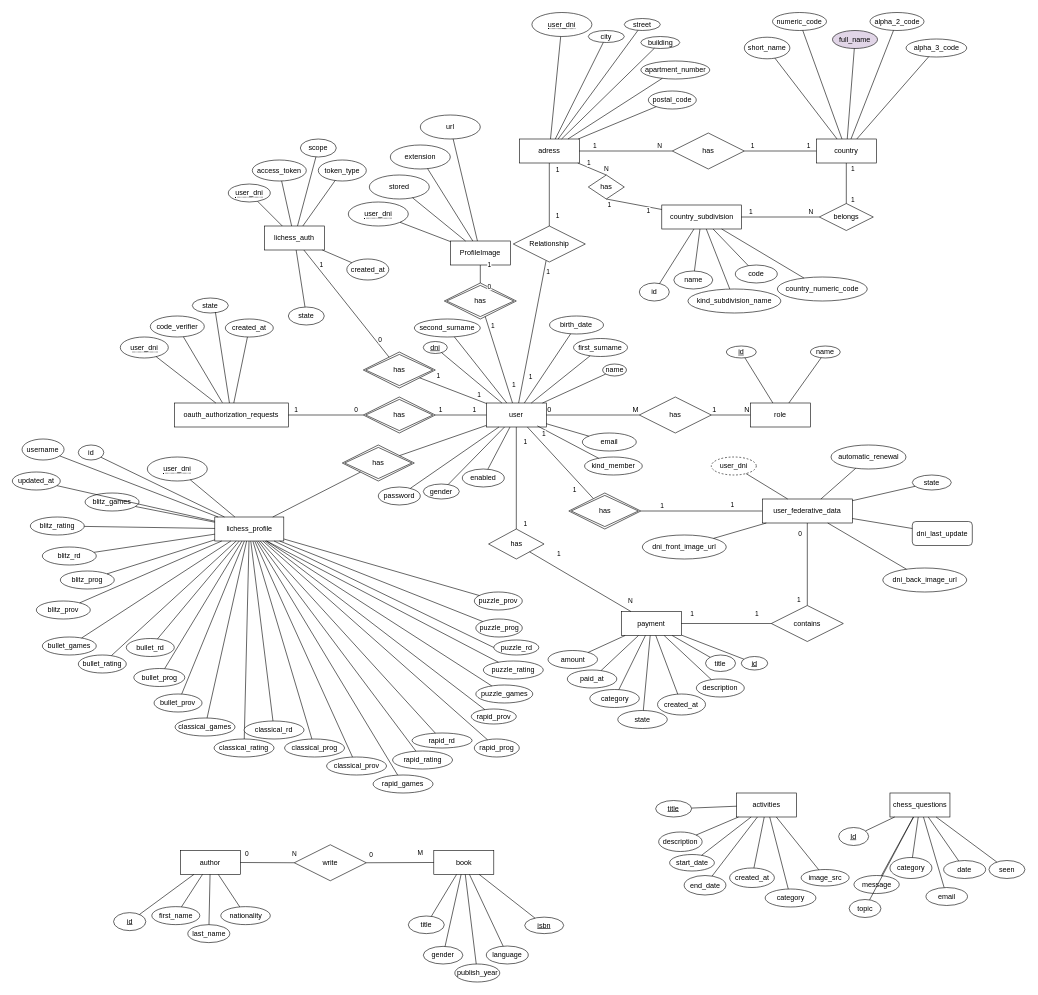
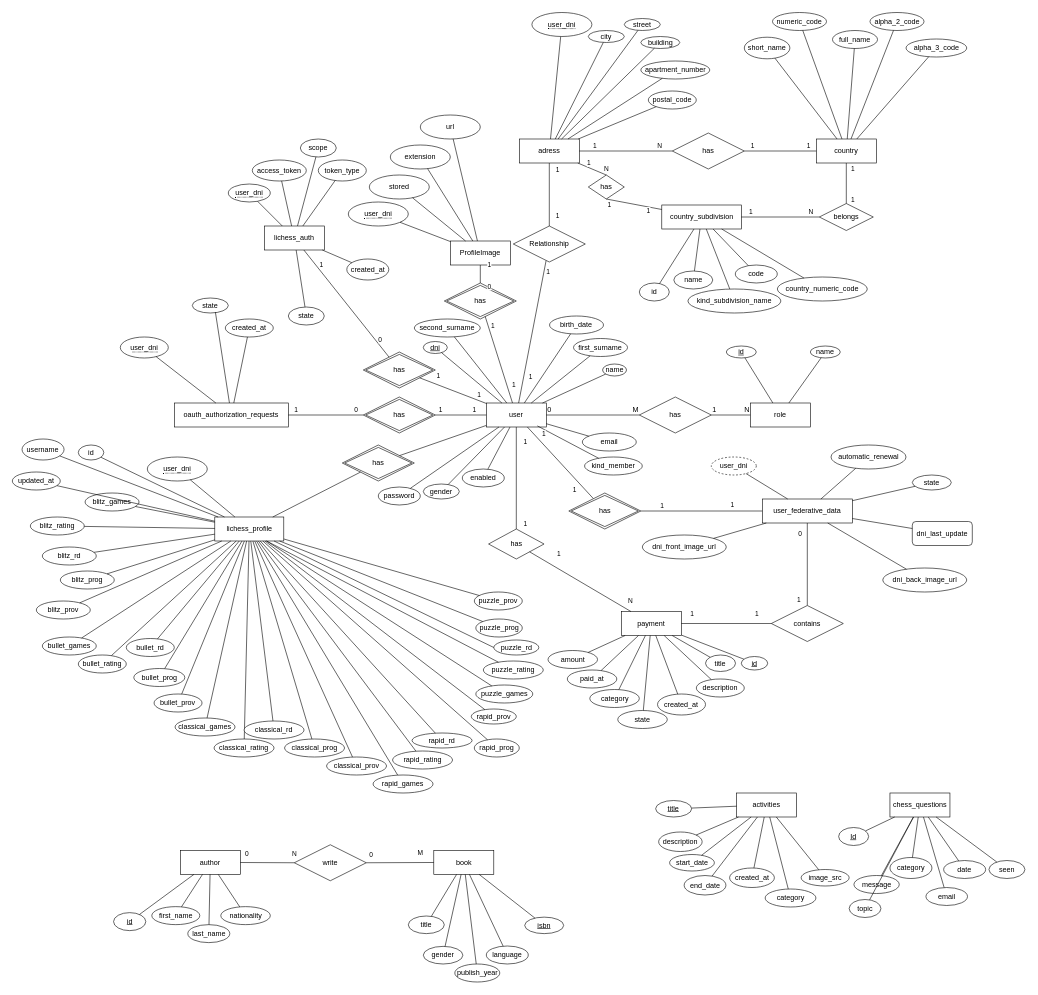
(855, 39) -> (855, 39)
(177, 326) -> none
(203, 370) -> none
